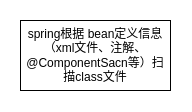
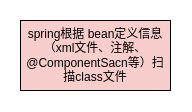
(96, 56) -> (96, 56)
